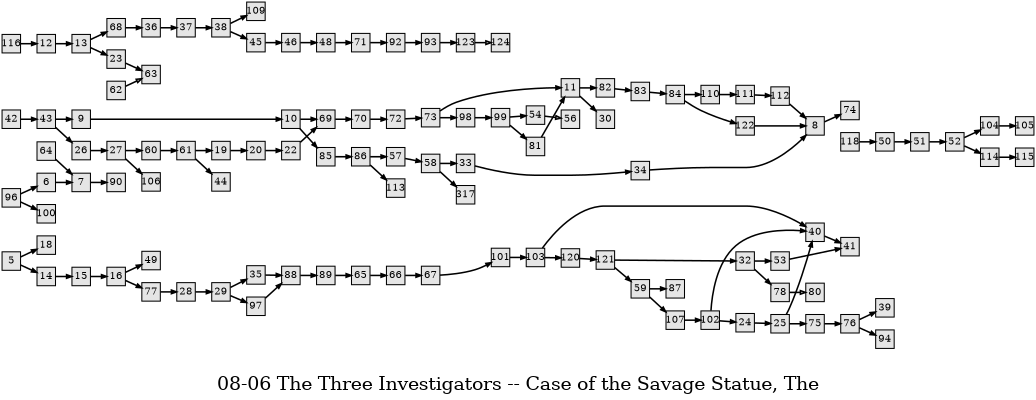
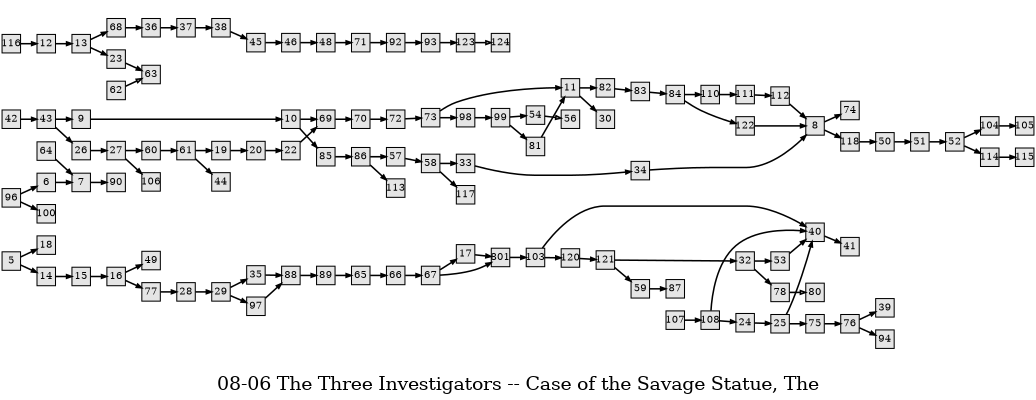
(256, 11) -> none
none -> (830, 133)
(466, 195) -> (466, 195)
none -> (466, 254)
(812, 254) -> (795, 248)
(501, 257) -> (501, 257)
(656, 303) -> none
(710, 320) -> (710, 320)
